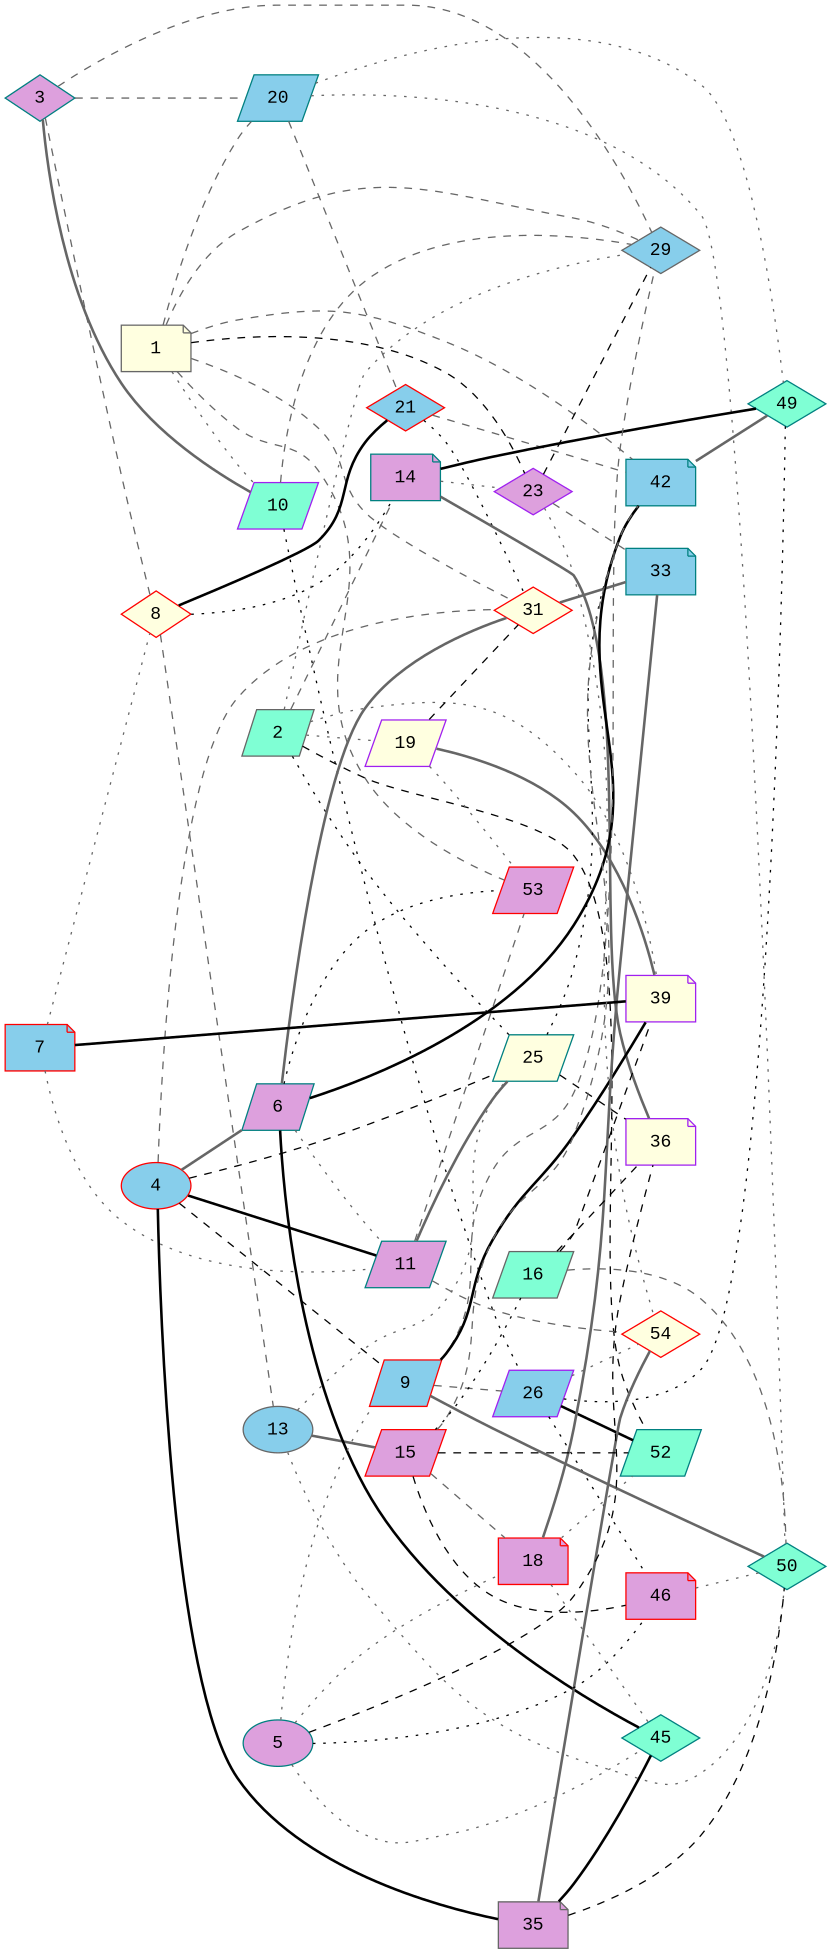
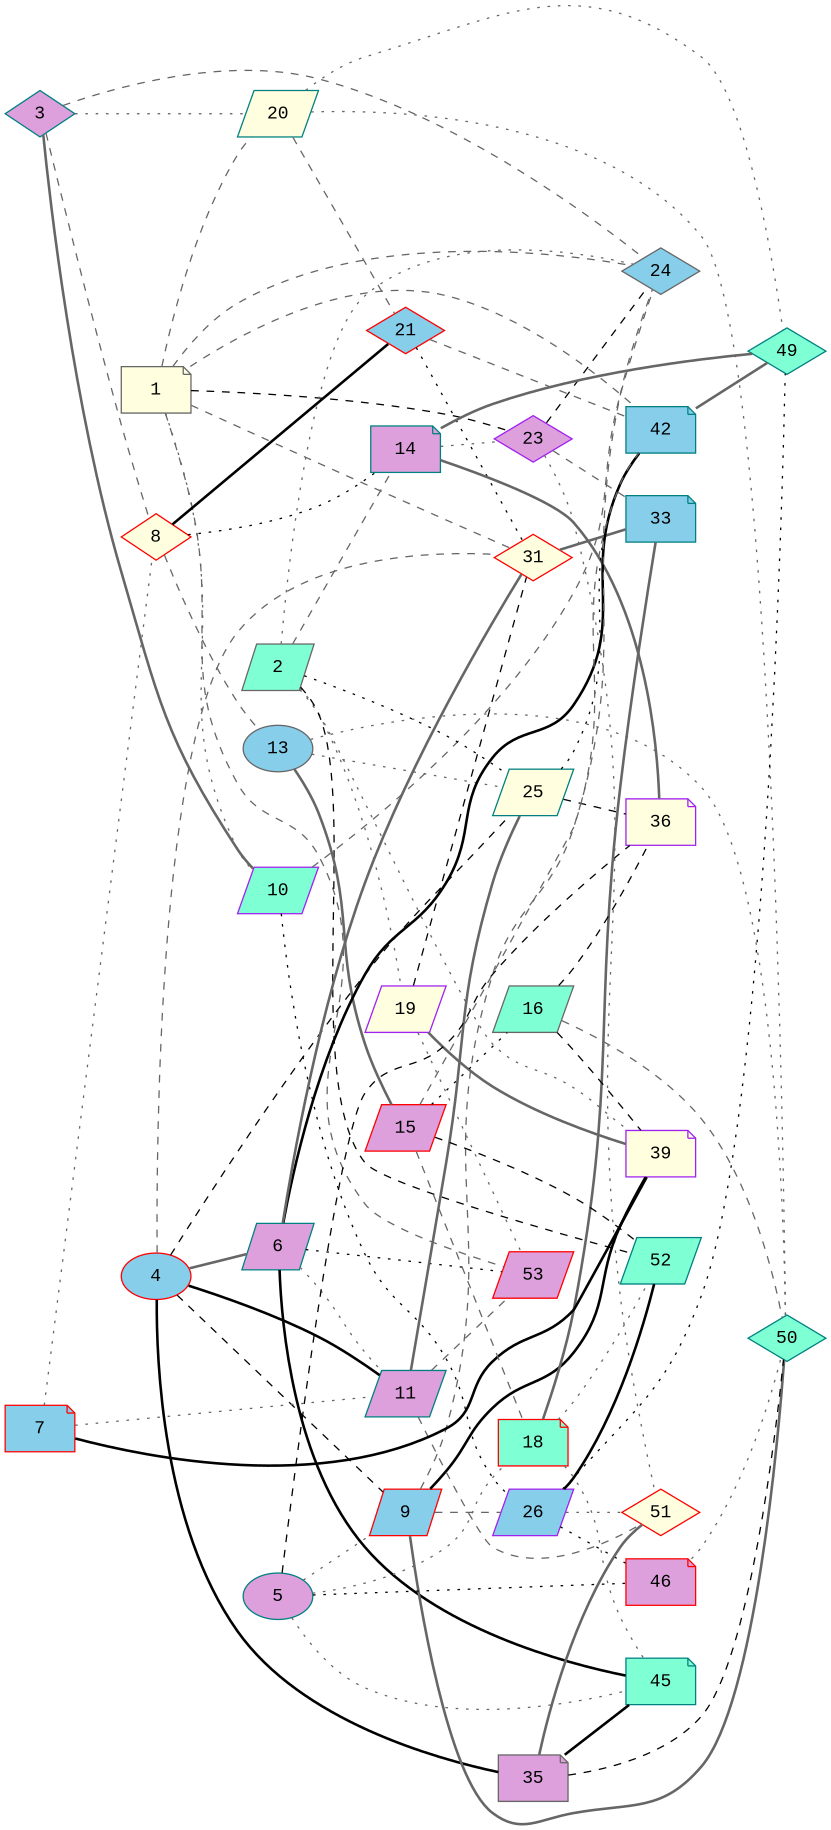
(160, 98) -> (160, 114)
(278, 98) -> (278, 114)
(661, 250) -> (661, 271)
(590, 438) -> (609, 374)
(661, 1334) -> (661, 1512)
(533, 1561) -> (533, 1443)
(488, 1593) -> none
(661, 1738) -> (661, 1681)
